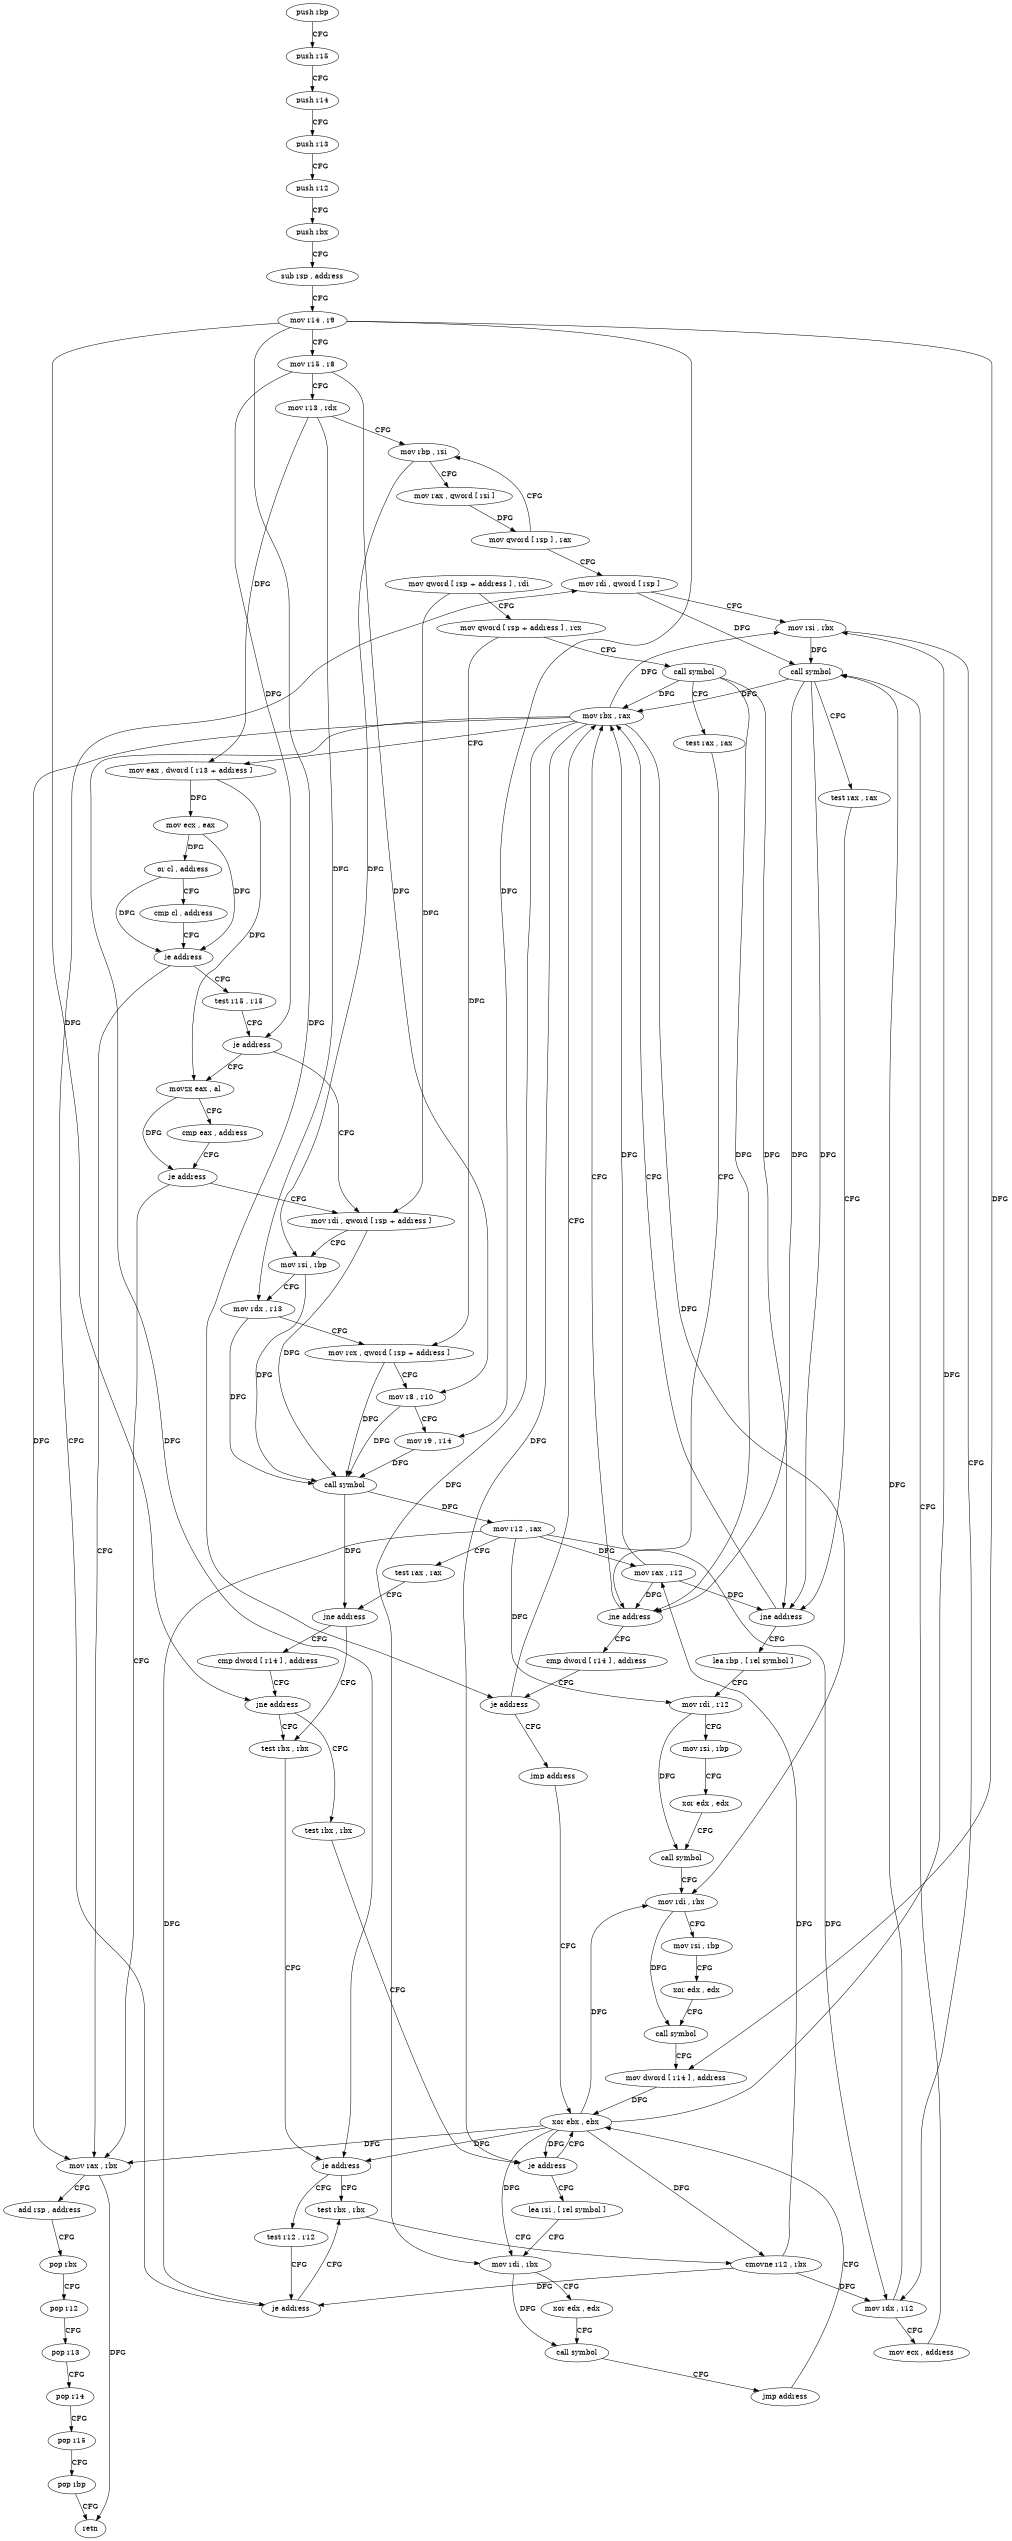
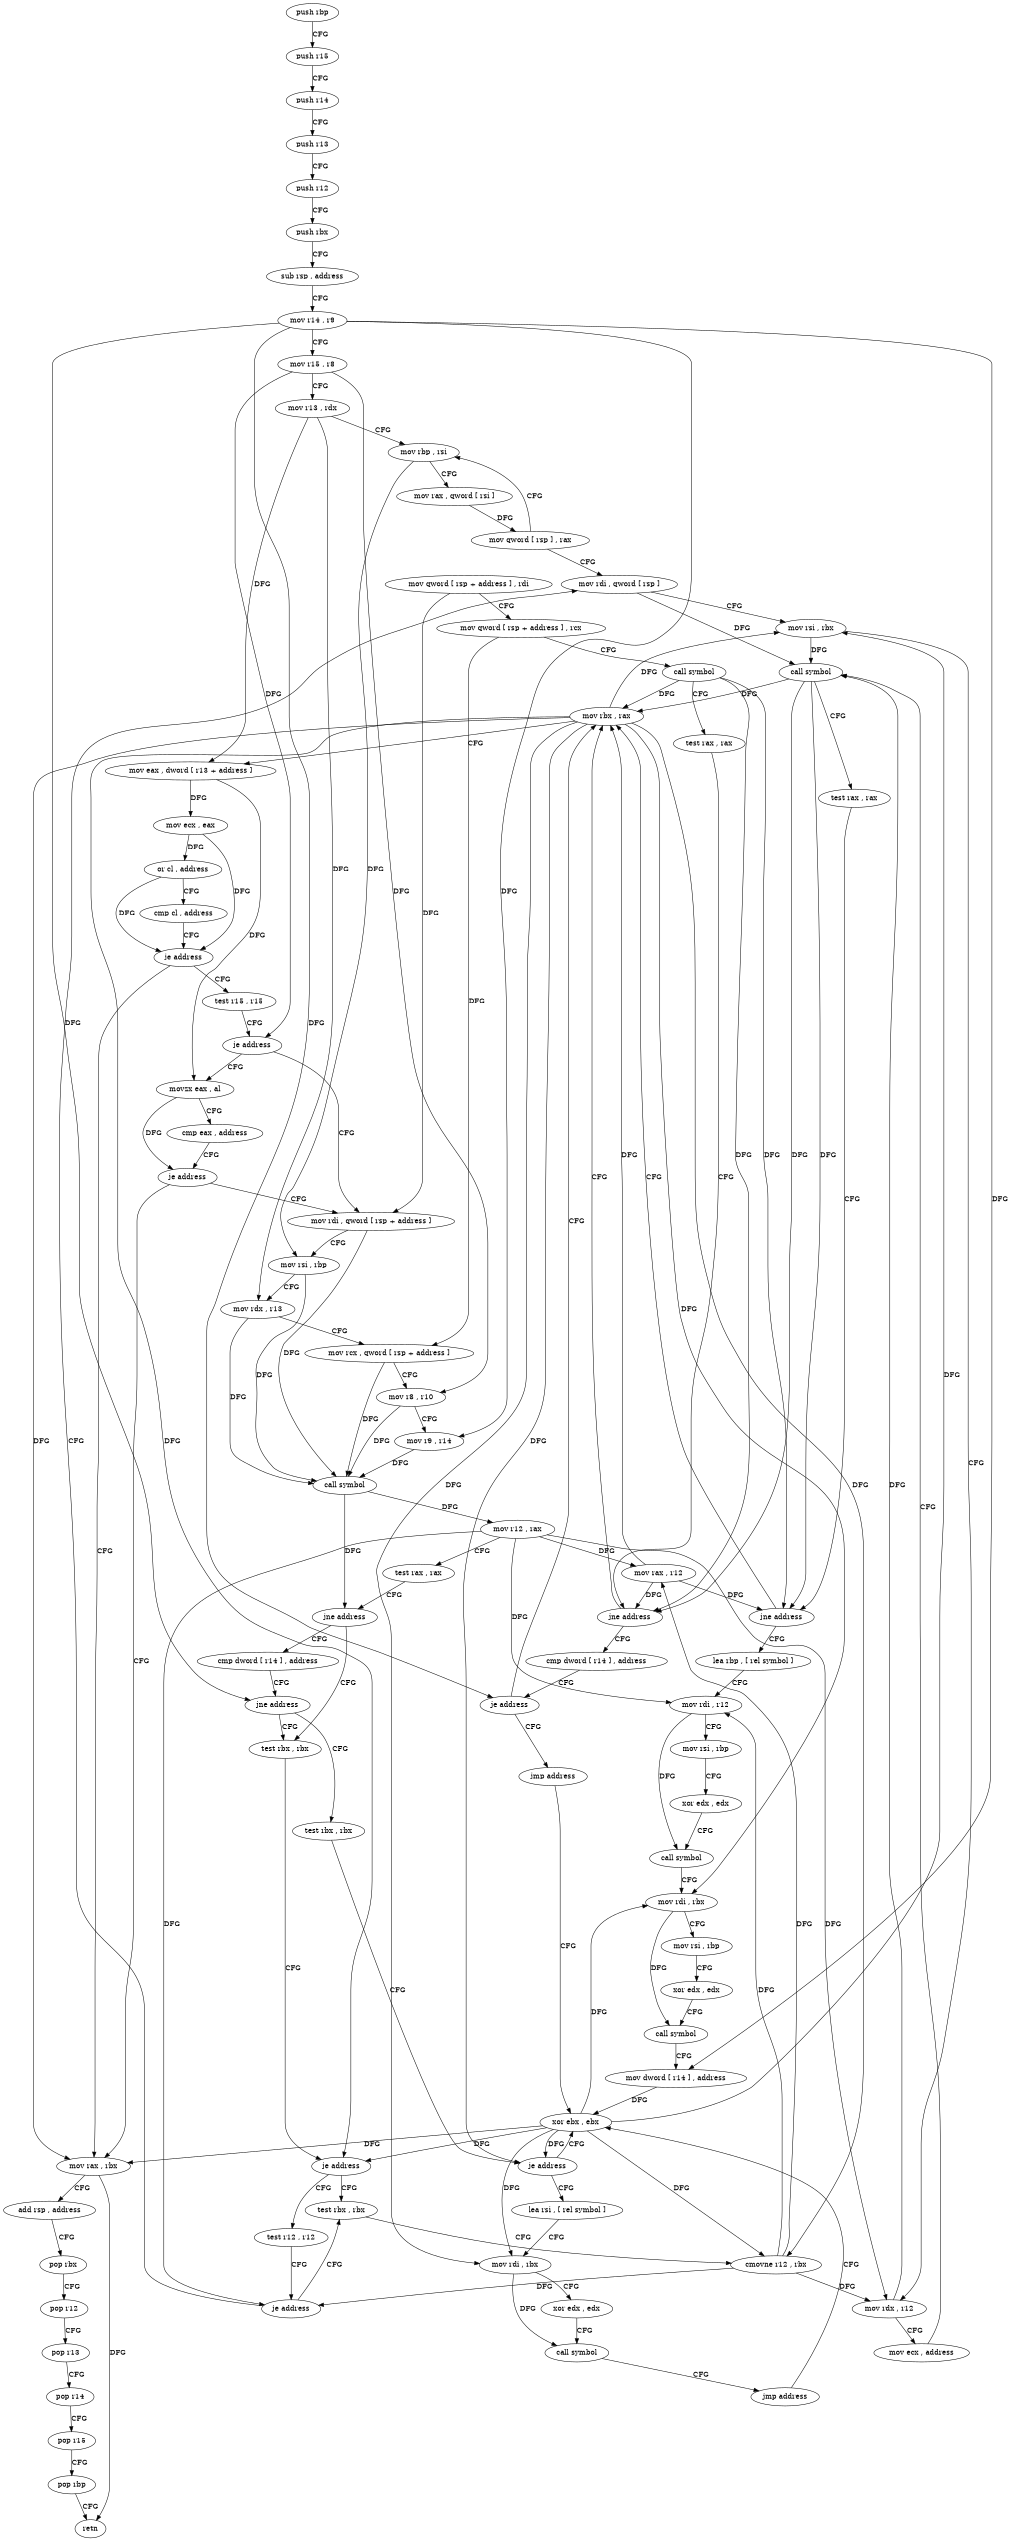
none -> (836, 1468)
none -> (757, 1982)
